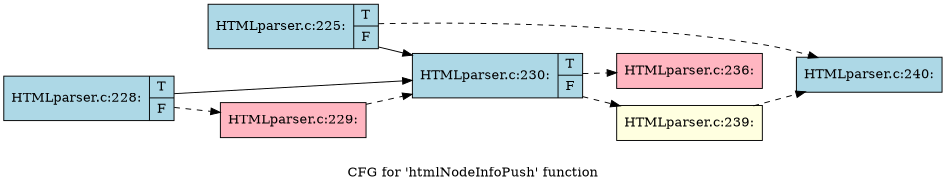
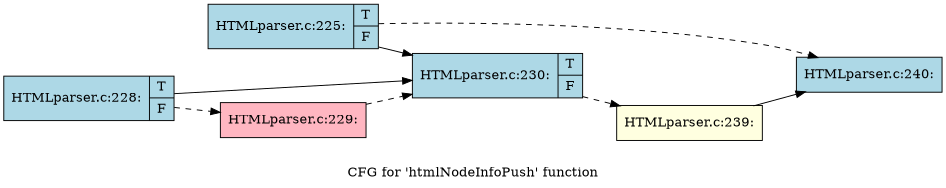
(690, 71) -> none
(775, 100) -> (775, 100)
